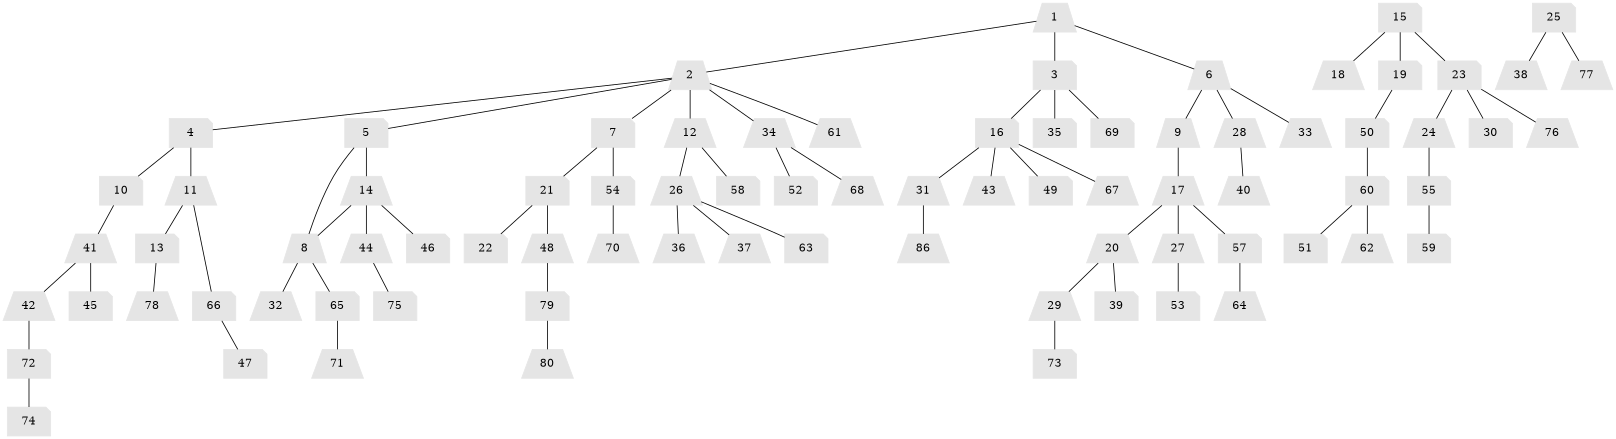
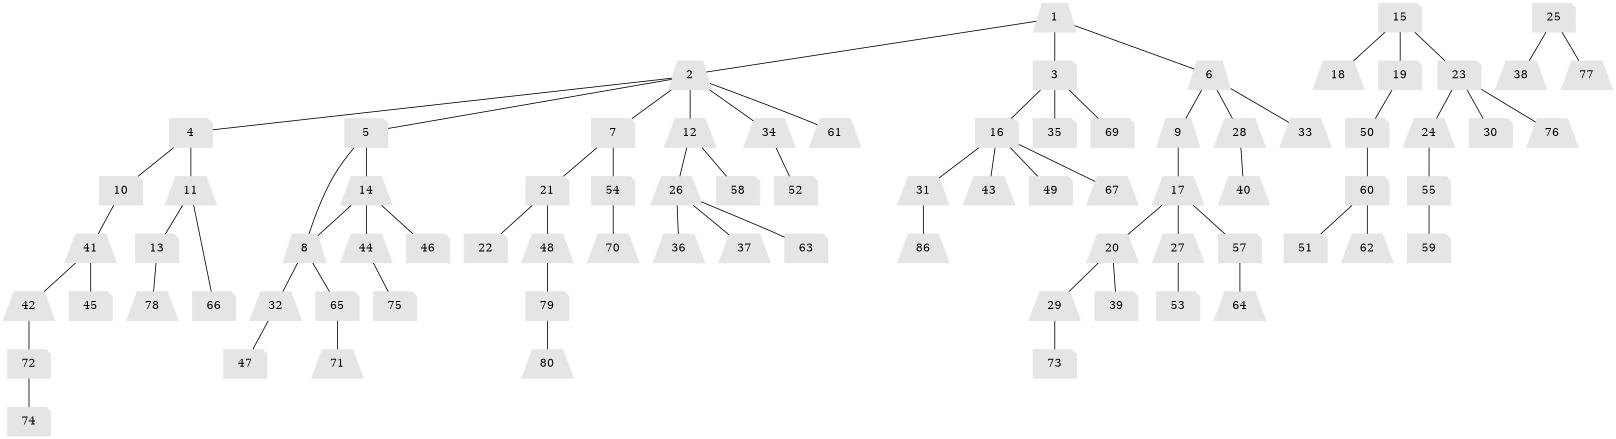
(858, 191) -> none
(230, 335) -> (261, 335)
